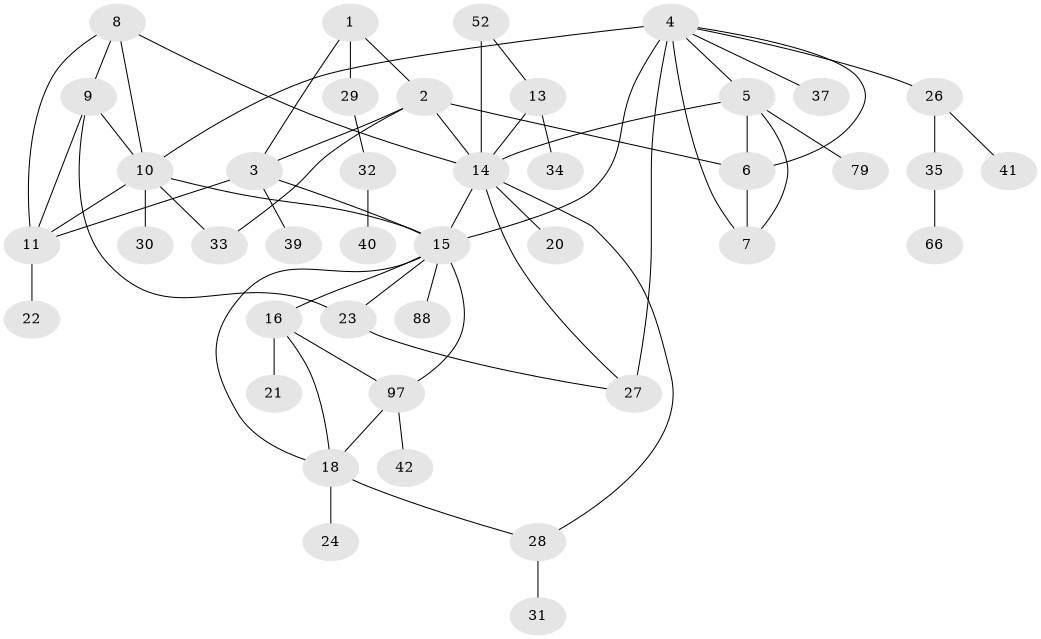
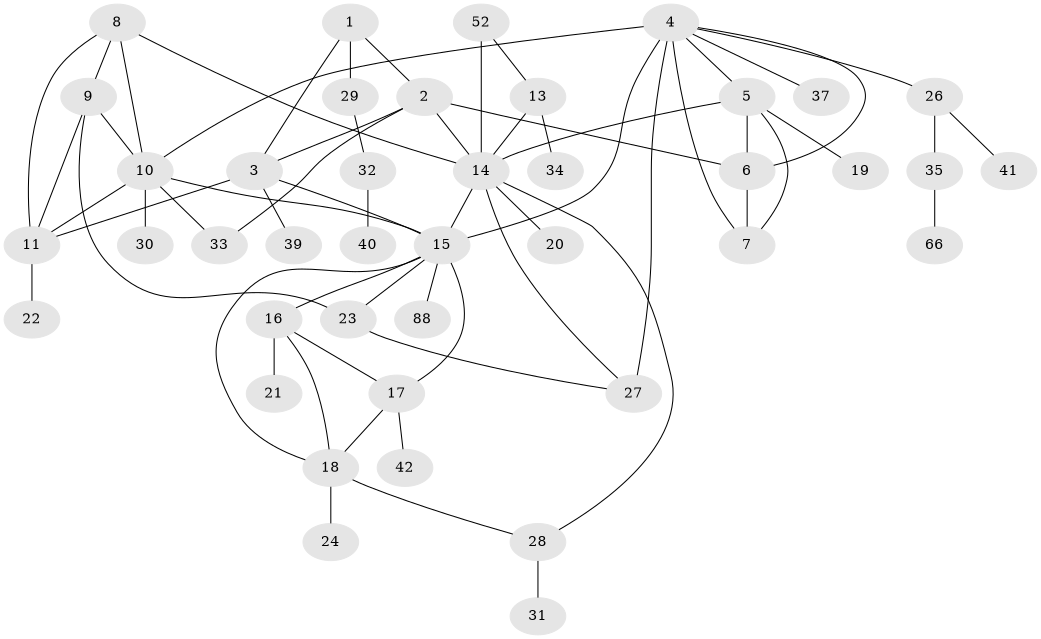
(861, 171) -> (861, 171)
(397, 394) -> (397, 394)
